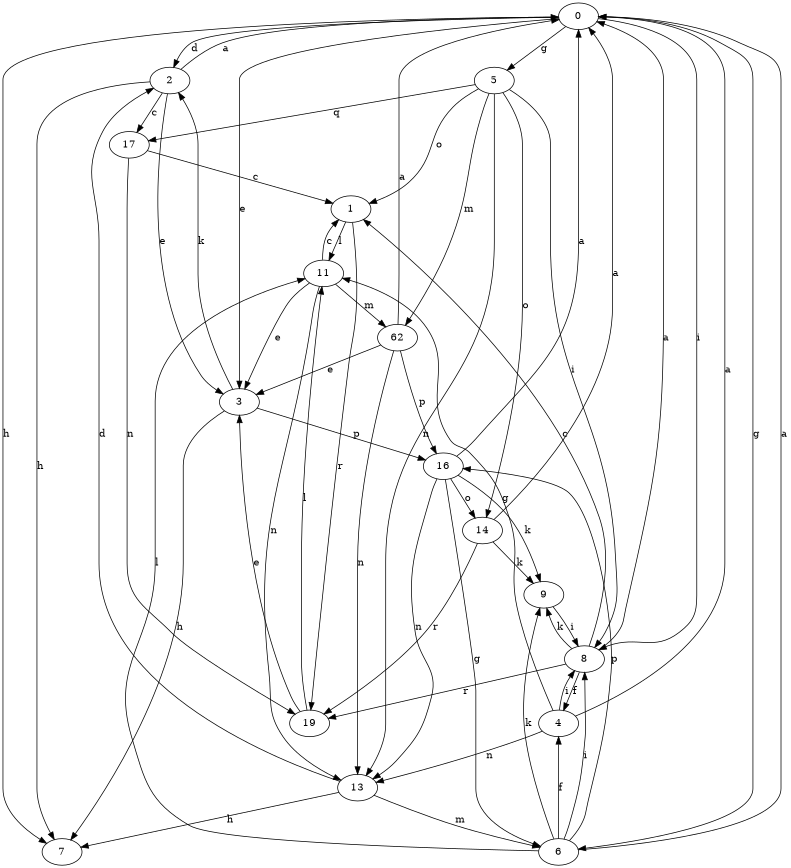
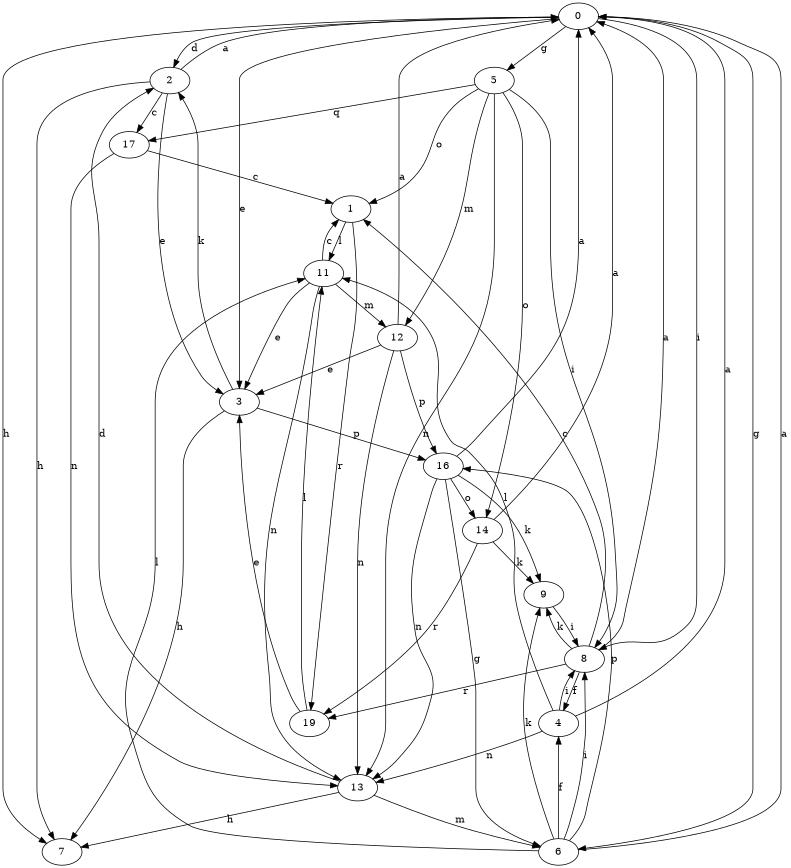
(398, 338) -> (398, 338)
(127, 474) -> (71, 547)
(506, 498) -> (506, 498)
